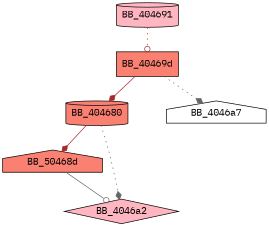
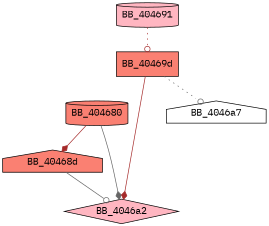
(125, 86) -> (135, 134)
(180, 87) -> (180, 87)
(111, 158) -> (111, 158)
(53, 162) -> (53, 162)
